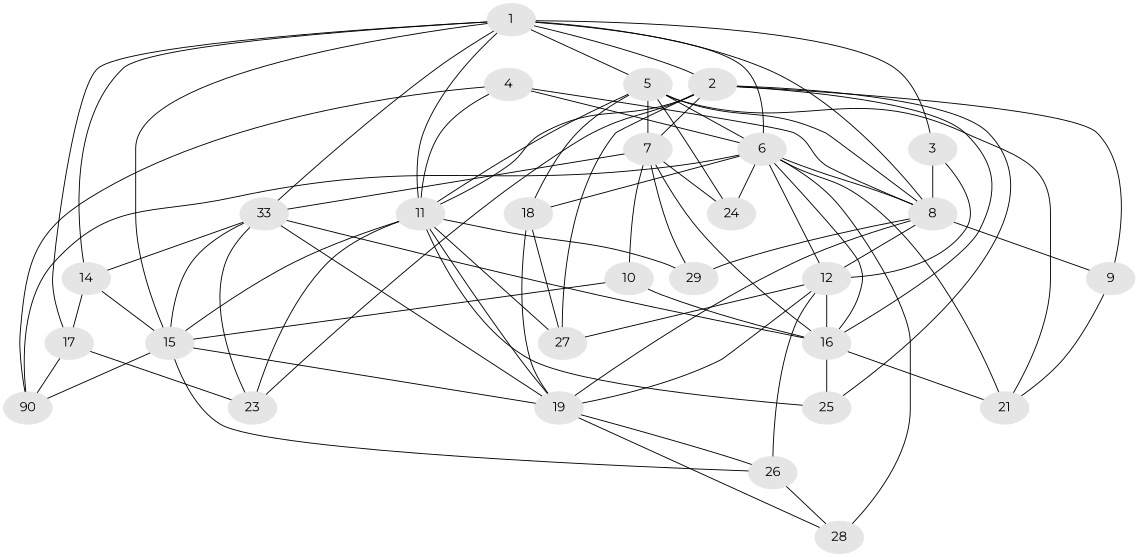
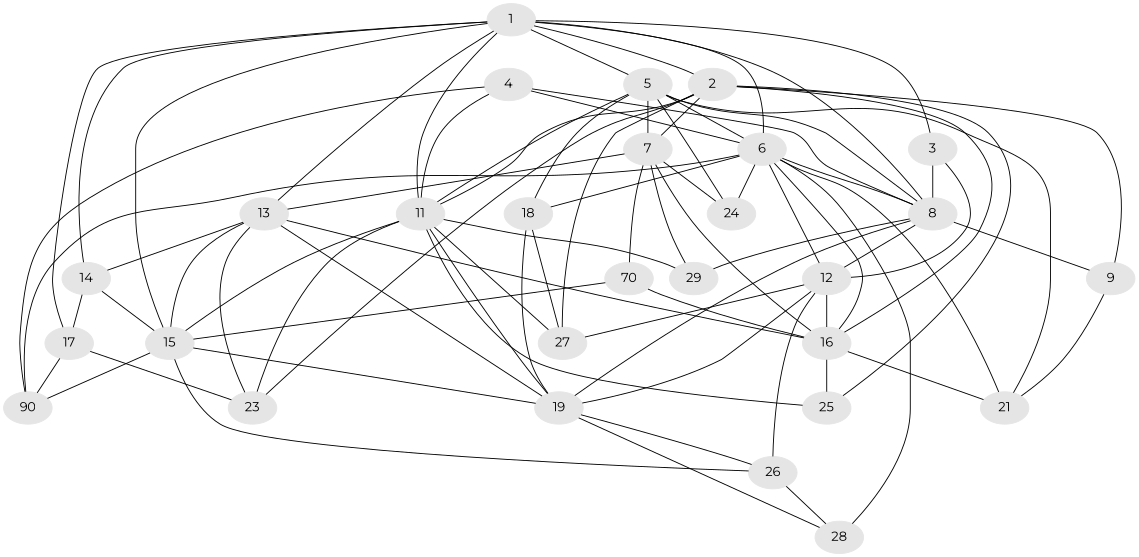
(264, 214) -> (264, 214)
(629, 279) -> (629, 279)
